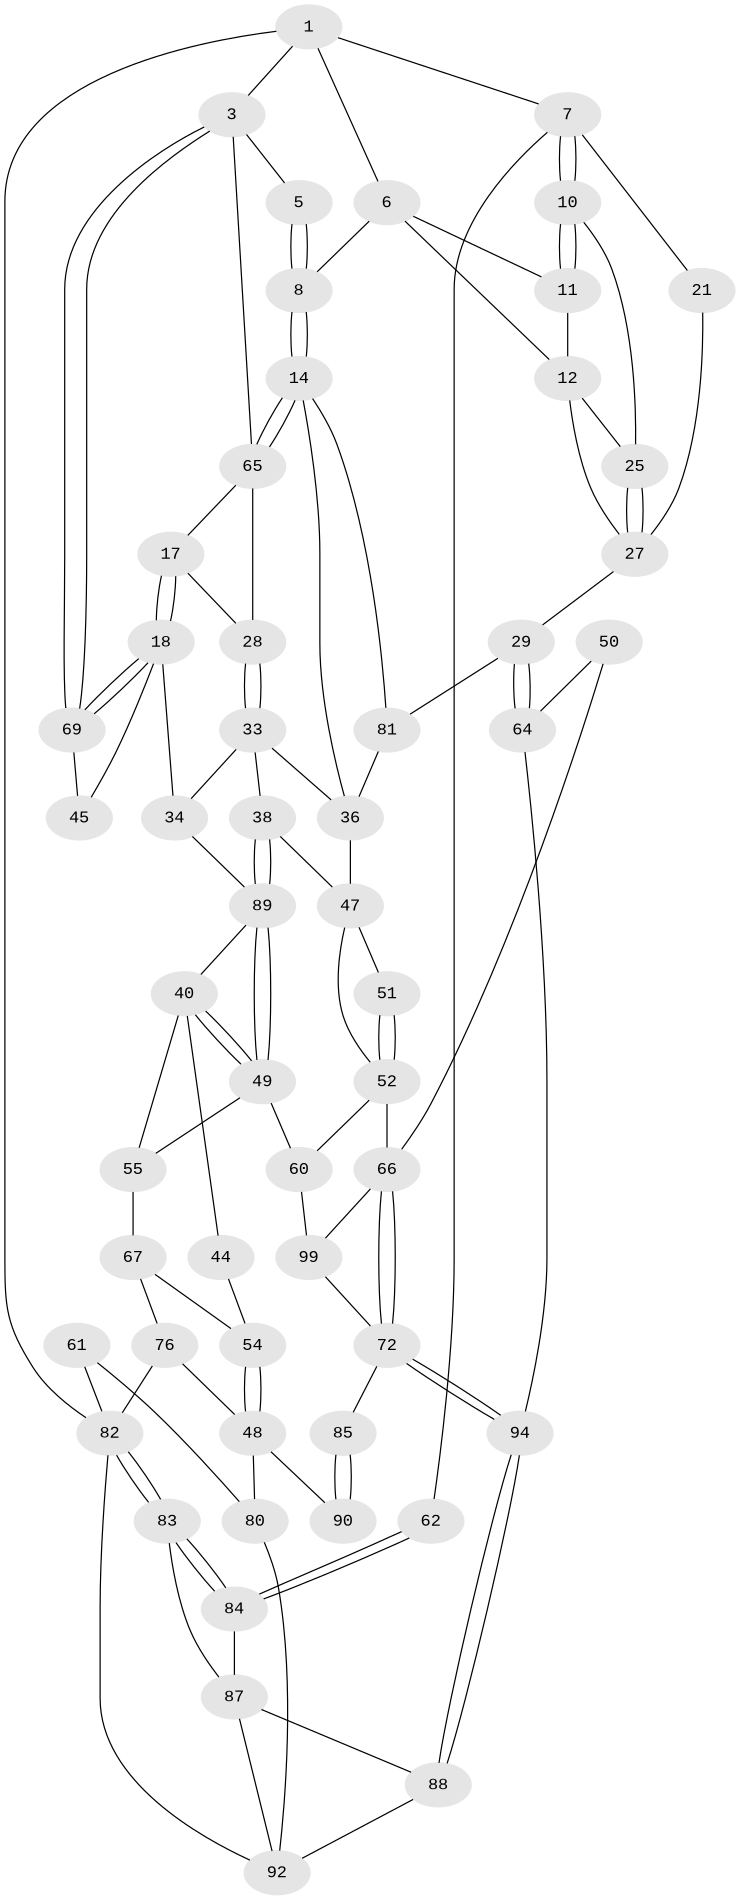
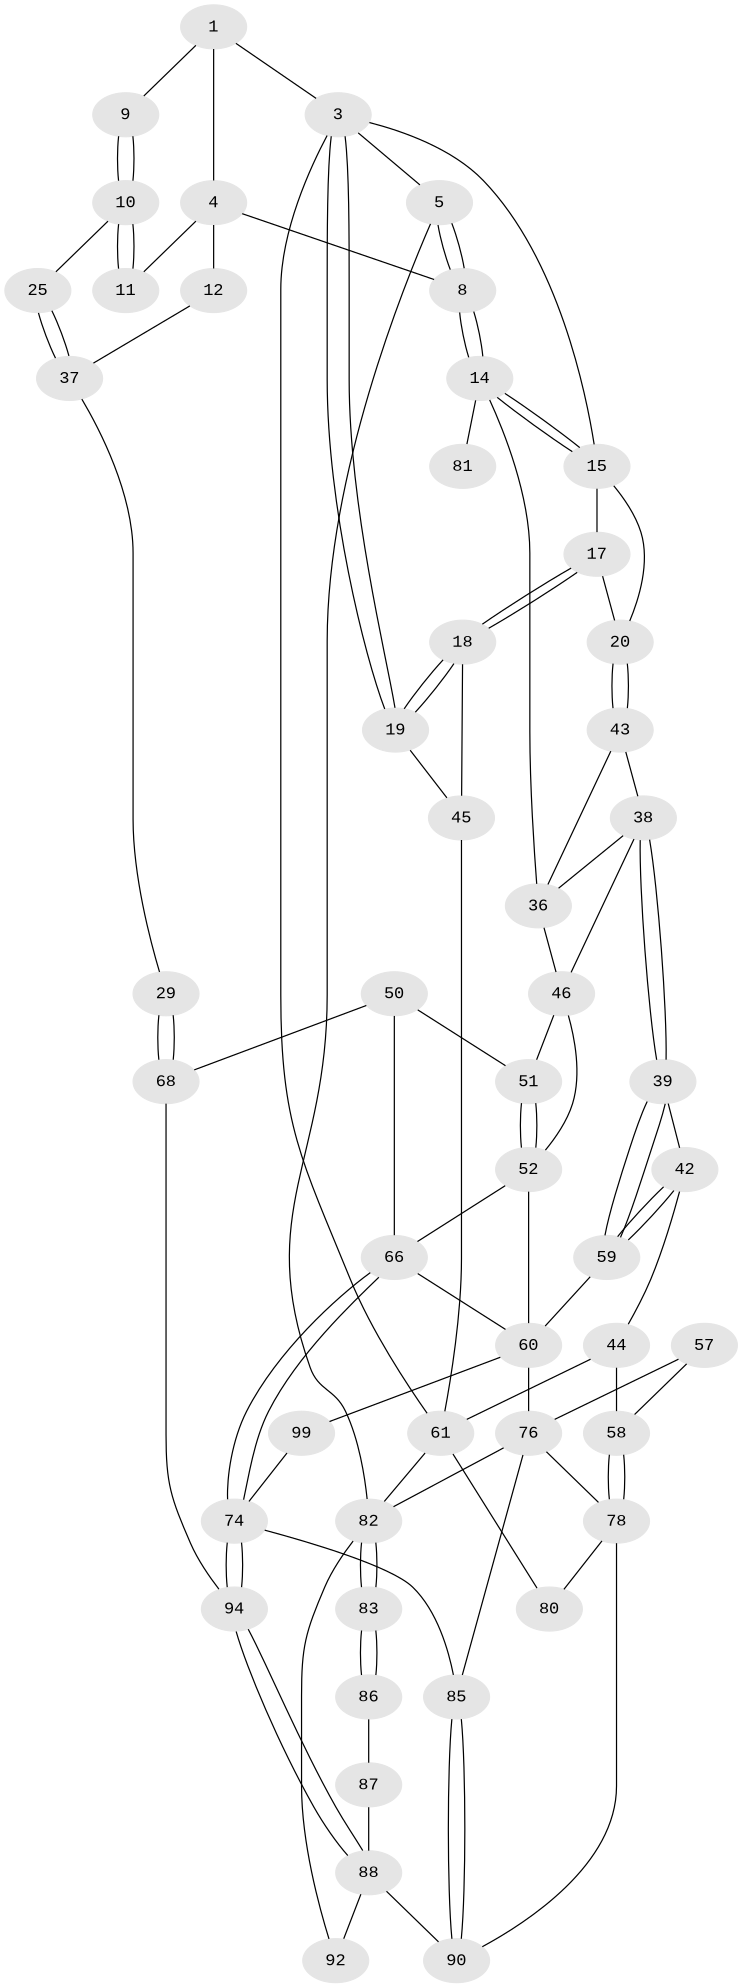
(568, 115) -> (126, 115)
(387, 203) -> (214, 203)
(702, 291) -> none
(568, 335) -> none
(601, 422) -> none
(253, 466) -> (597, 466)
(635, 554) -> (70, 378)
(253, 642) -> (620, 642)
(5, 651) -> (327, 865)
(463, 681) -> none
(72, 730) -> (396, 730)
(253, 730) -> (620, 730)
(523, 730) -> (166, 1082)
(369, 774) -> (591, 862)
none -> (281, 786)
(175, 818) -> none
(262, 906) -> (663, 1082)
(350, 906) -> (562, 994)
(184, 994) -> (685, 1170)
none -> (453, 1032)
(262, 1082) -> (607, 1257)
none -> (461, 1126)
(133, 1170) -> none
(348, 1214) -> (468, 1306)
(133, 1257) -> (704, 1345)
(253, 1345) -> (617, 1433)
(387, 1345) -> (234, 1521)
none -> (529, 1381)
none -> (538, 1385)
(253, 1433) -> (617, 1521)
(431, 1521) -> none
none -> (493, 1565)
(234, 1609) -> (369, 1697)
(184, 1614) -> none
(287, 1695) -> none
(256, 1785) -> none
none -> (413, 1917)
